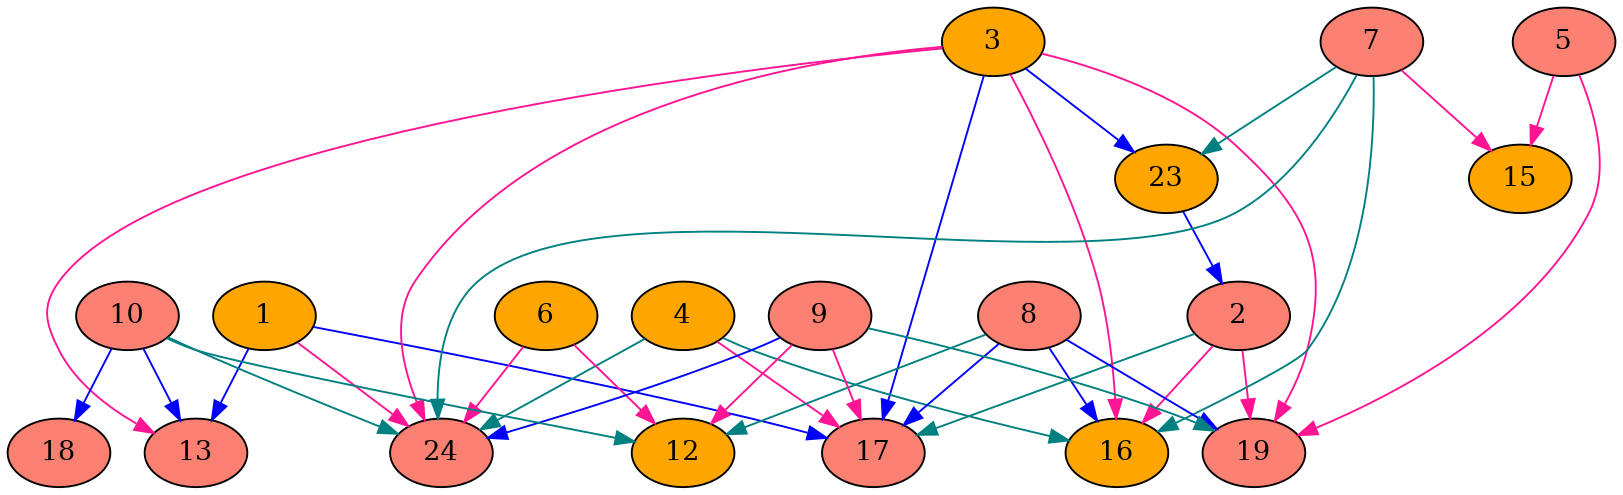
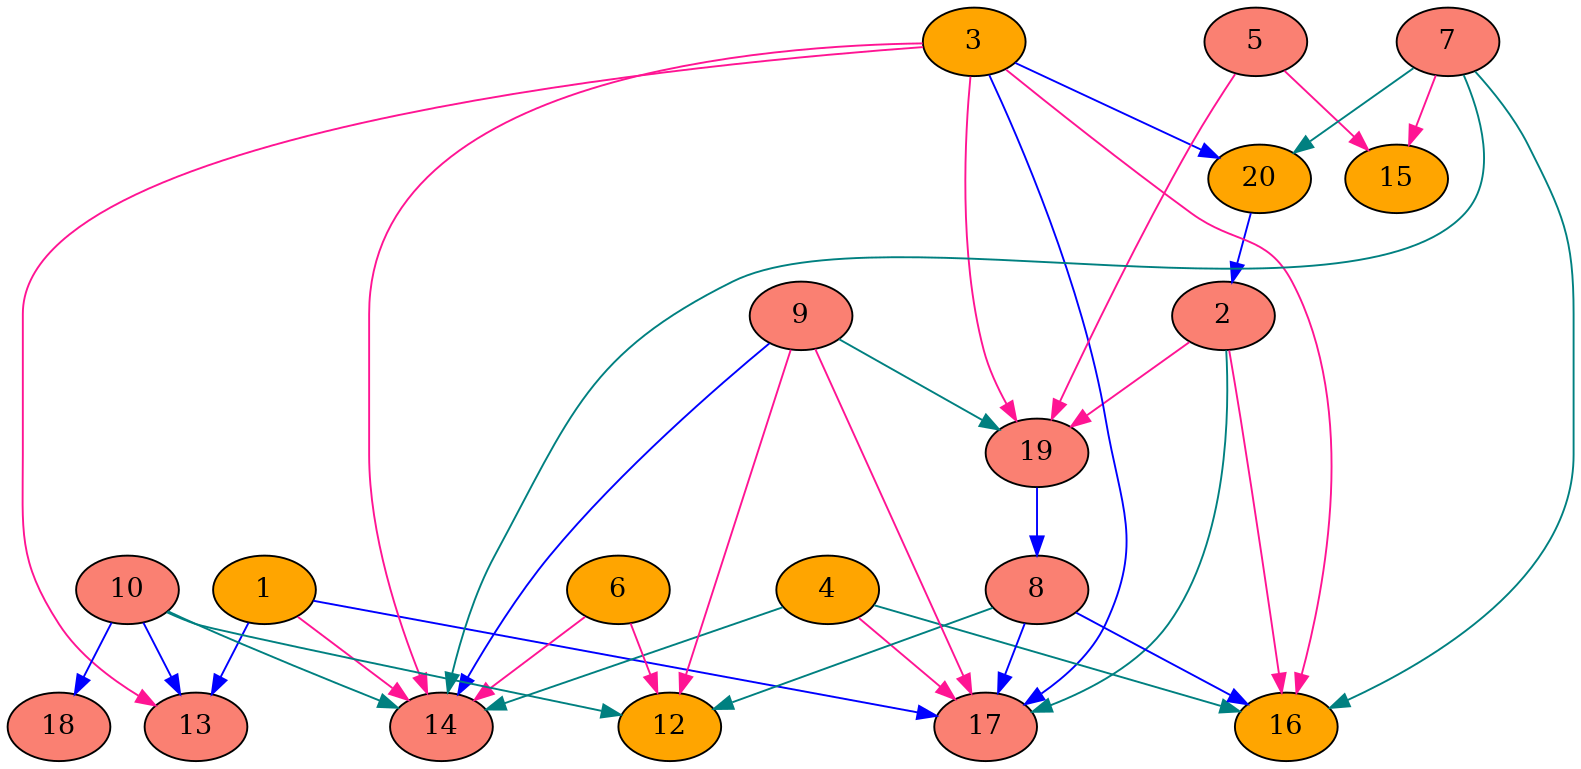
(1166, 179) -> (1260, 179)
(1133, 379) -> (1037, 512)
(441, 453) -> (441, 727)
